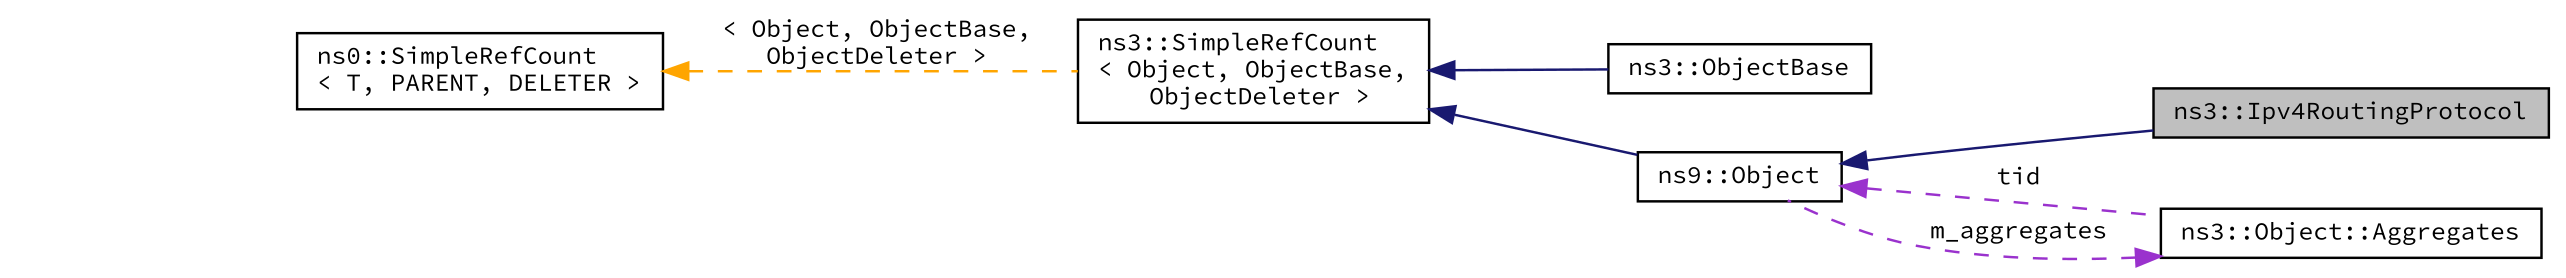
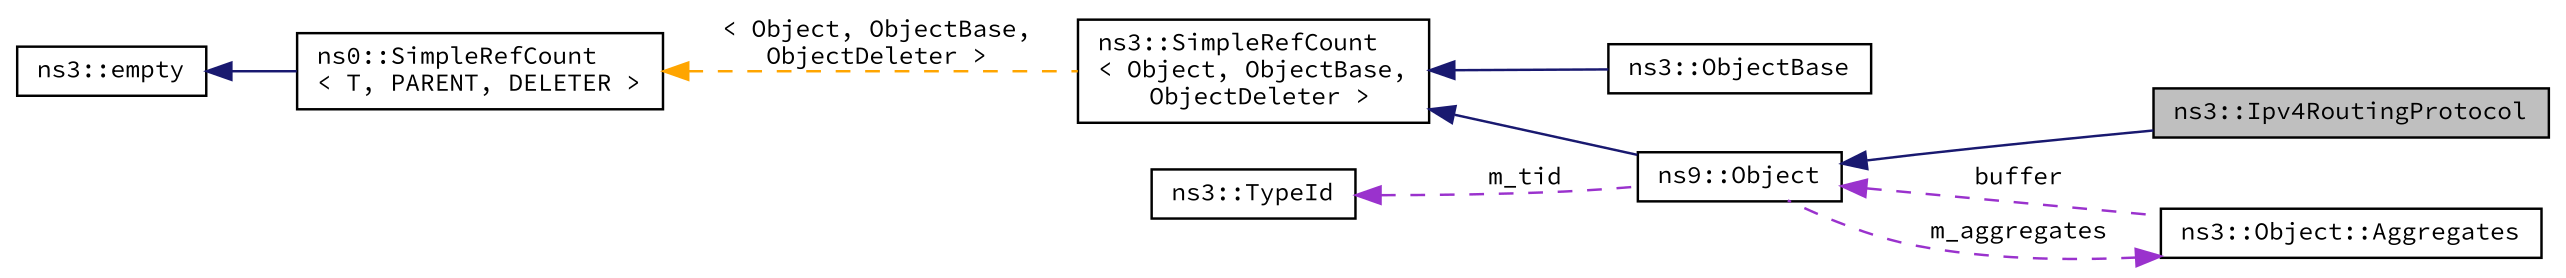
none -> (112, 71)
(2012, 178) -> (2012, 178)
none -> (1254, 194)
